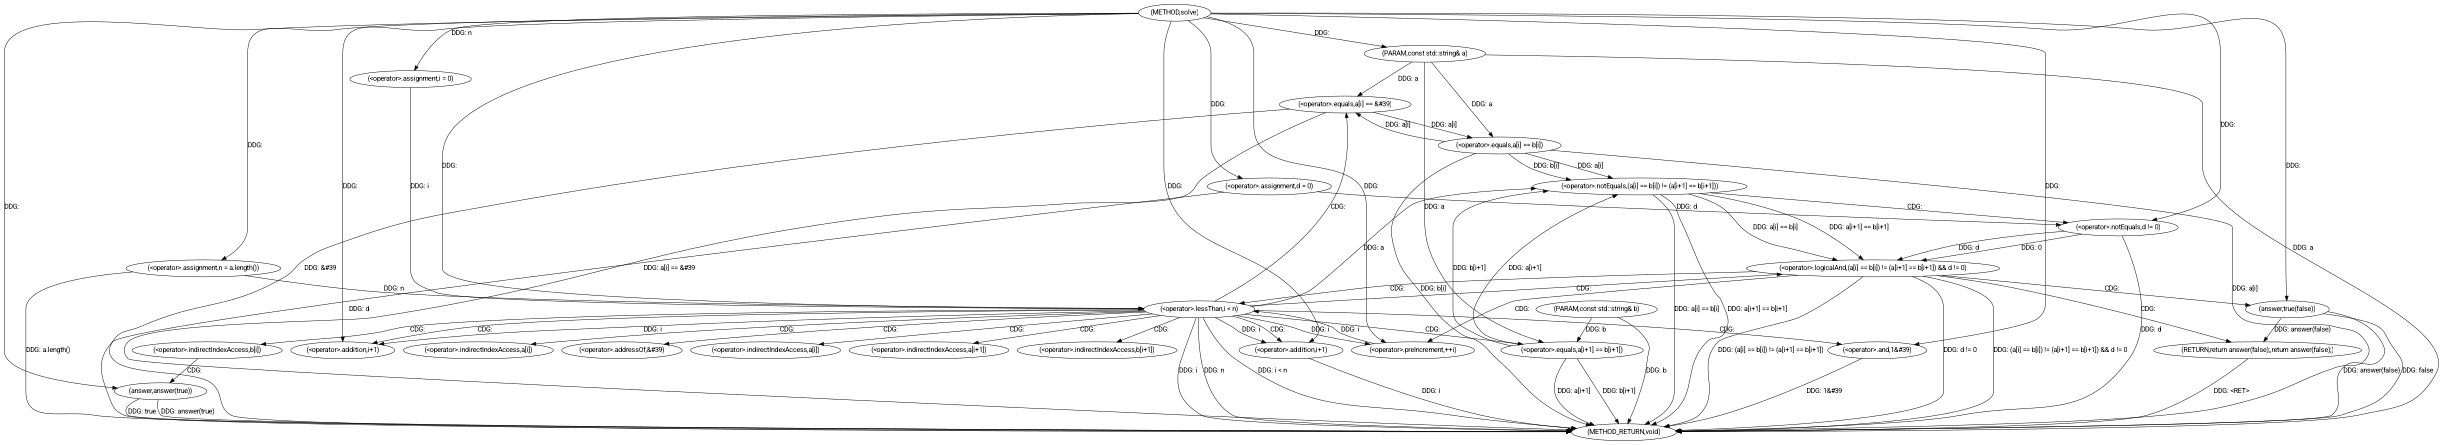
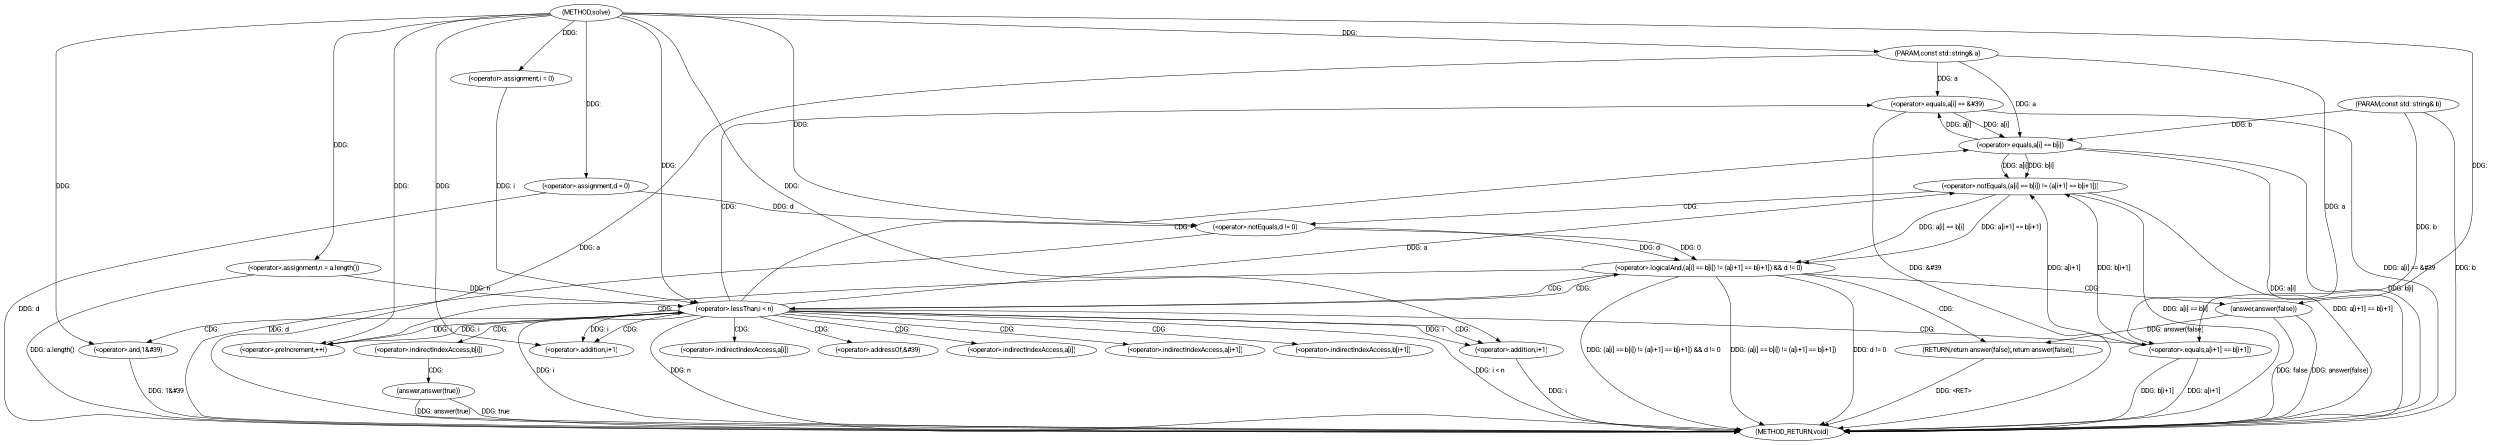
(317, 27) -> none
(462, 33) -> (571, 33)
none -> (2212, 125)
none -> (1343, 203)
(2287, 309) -> (2264, 309)
